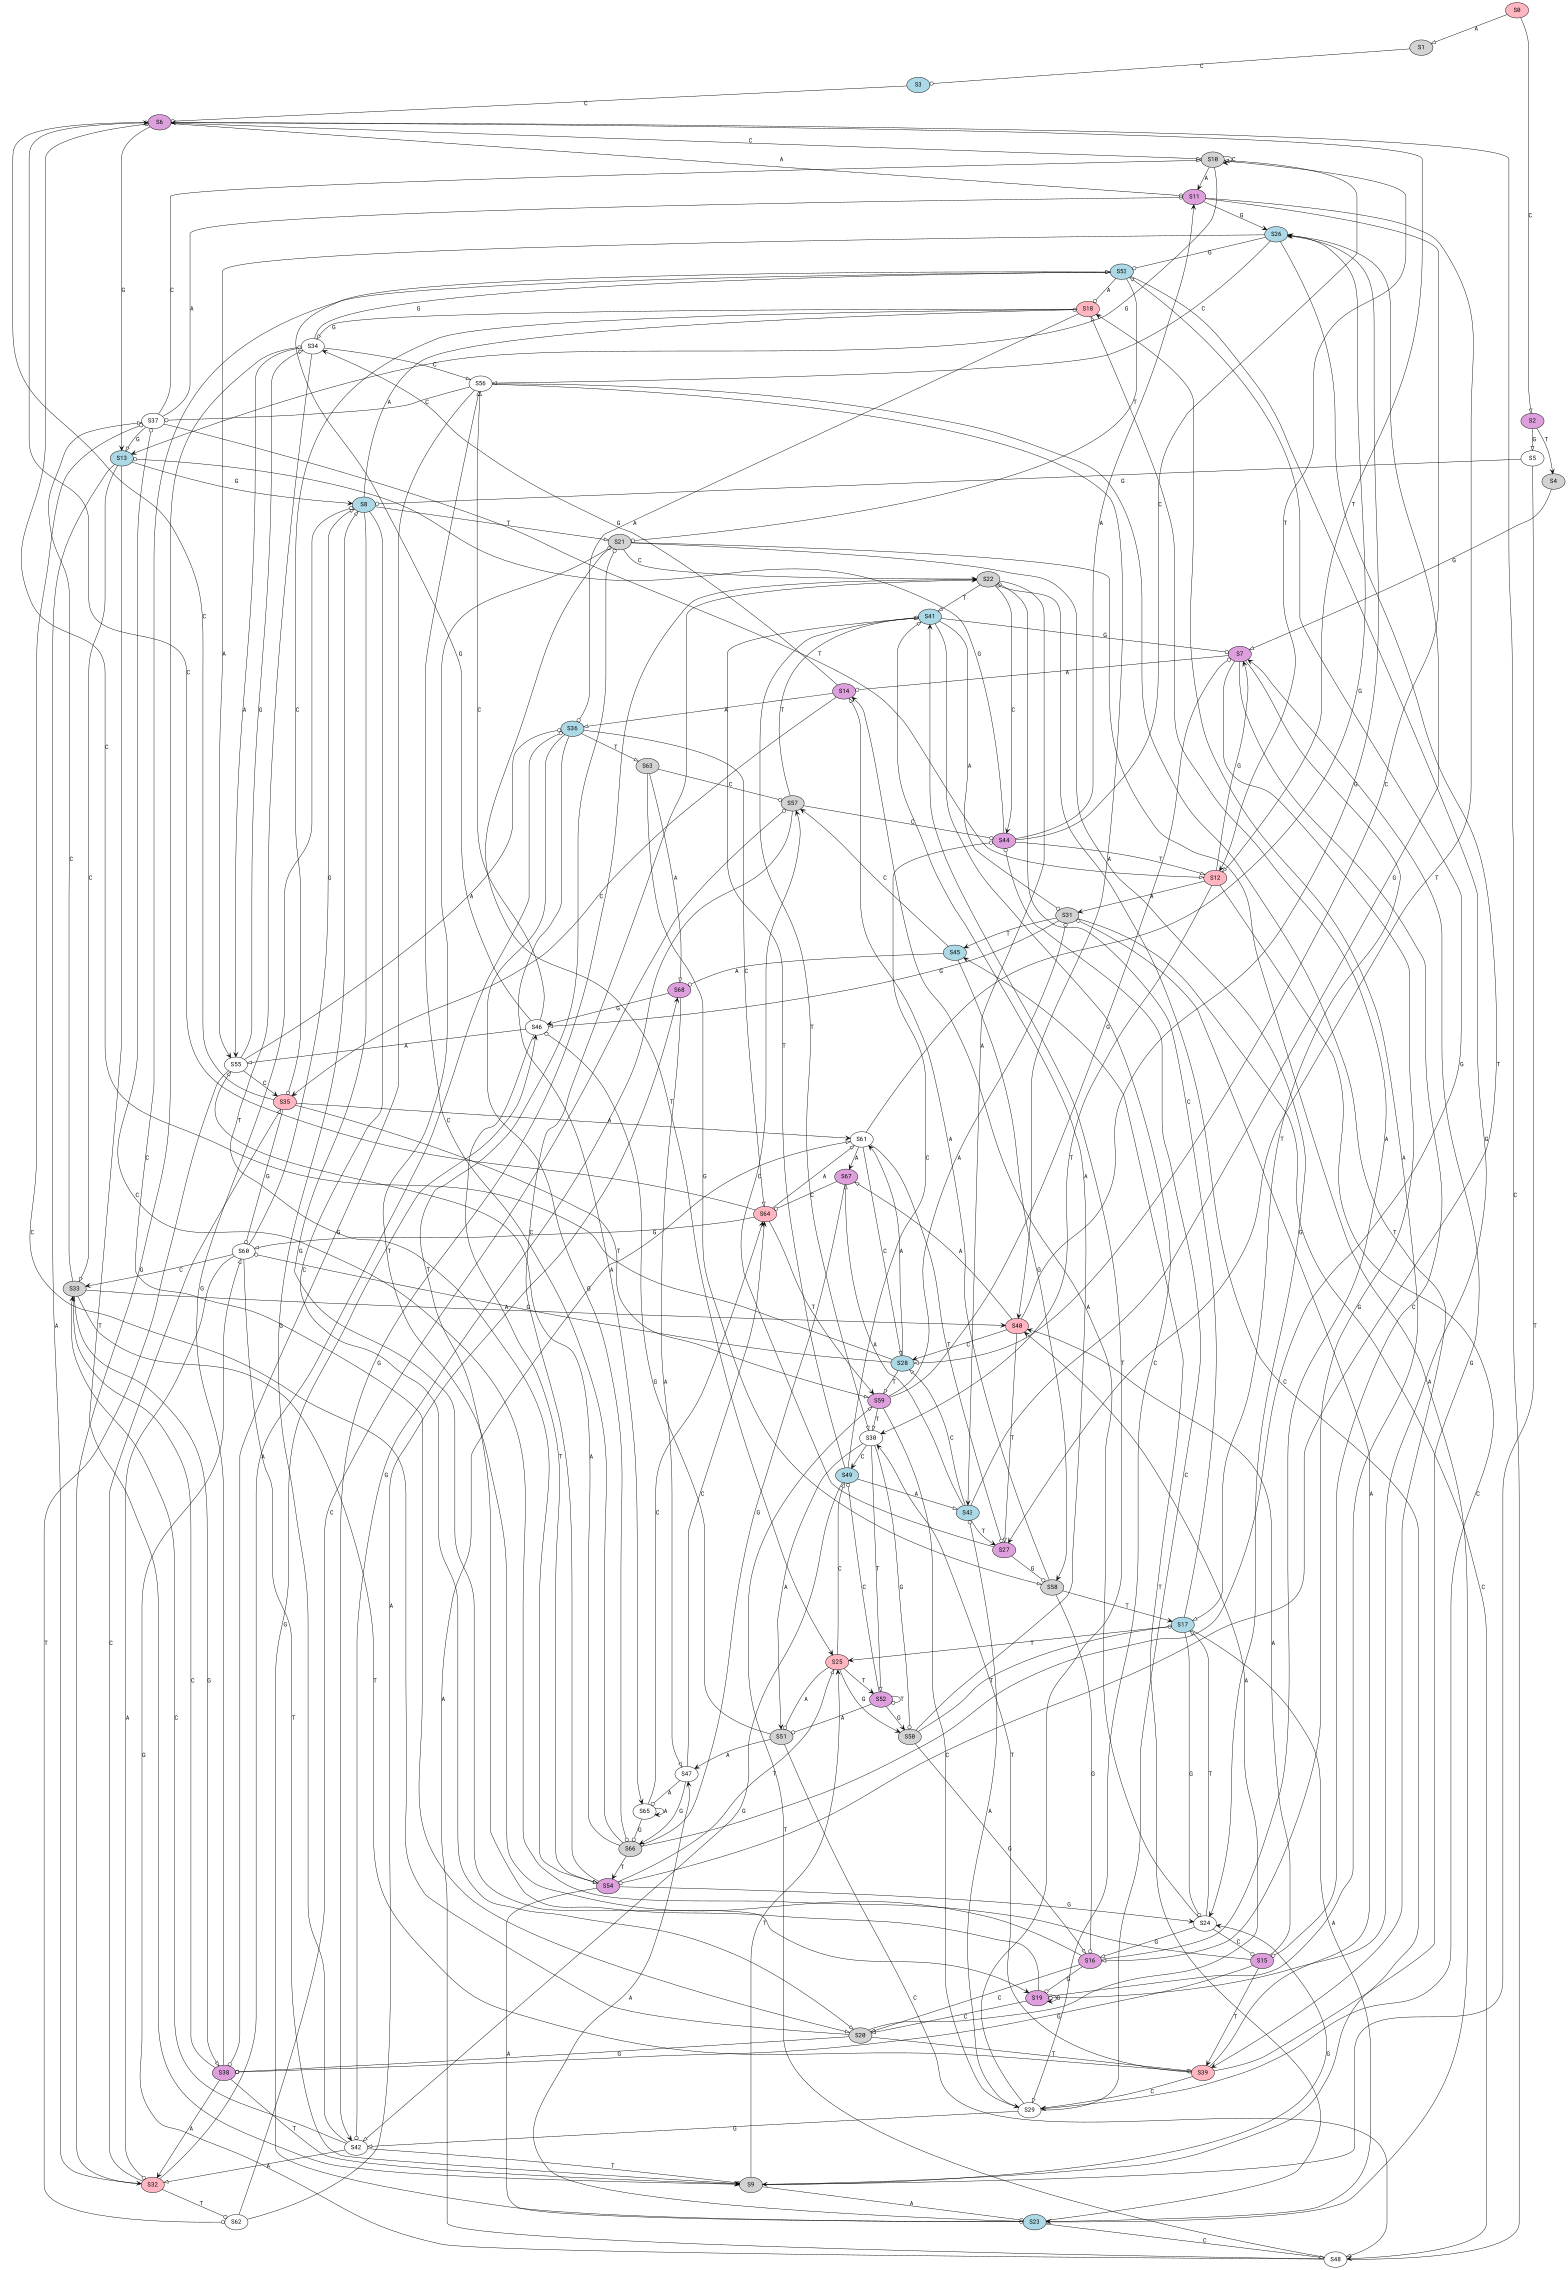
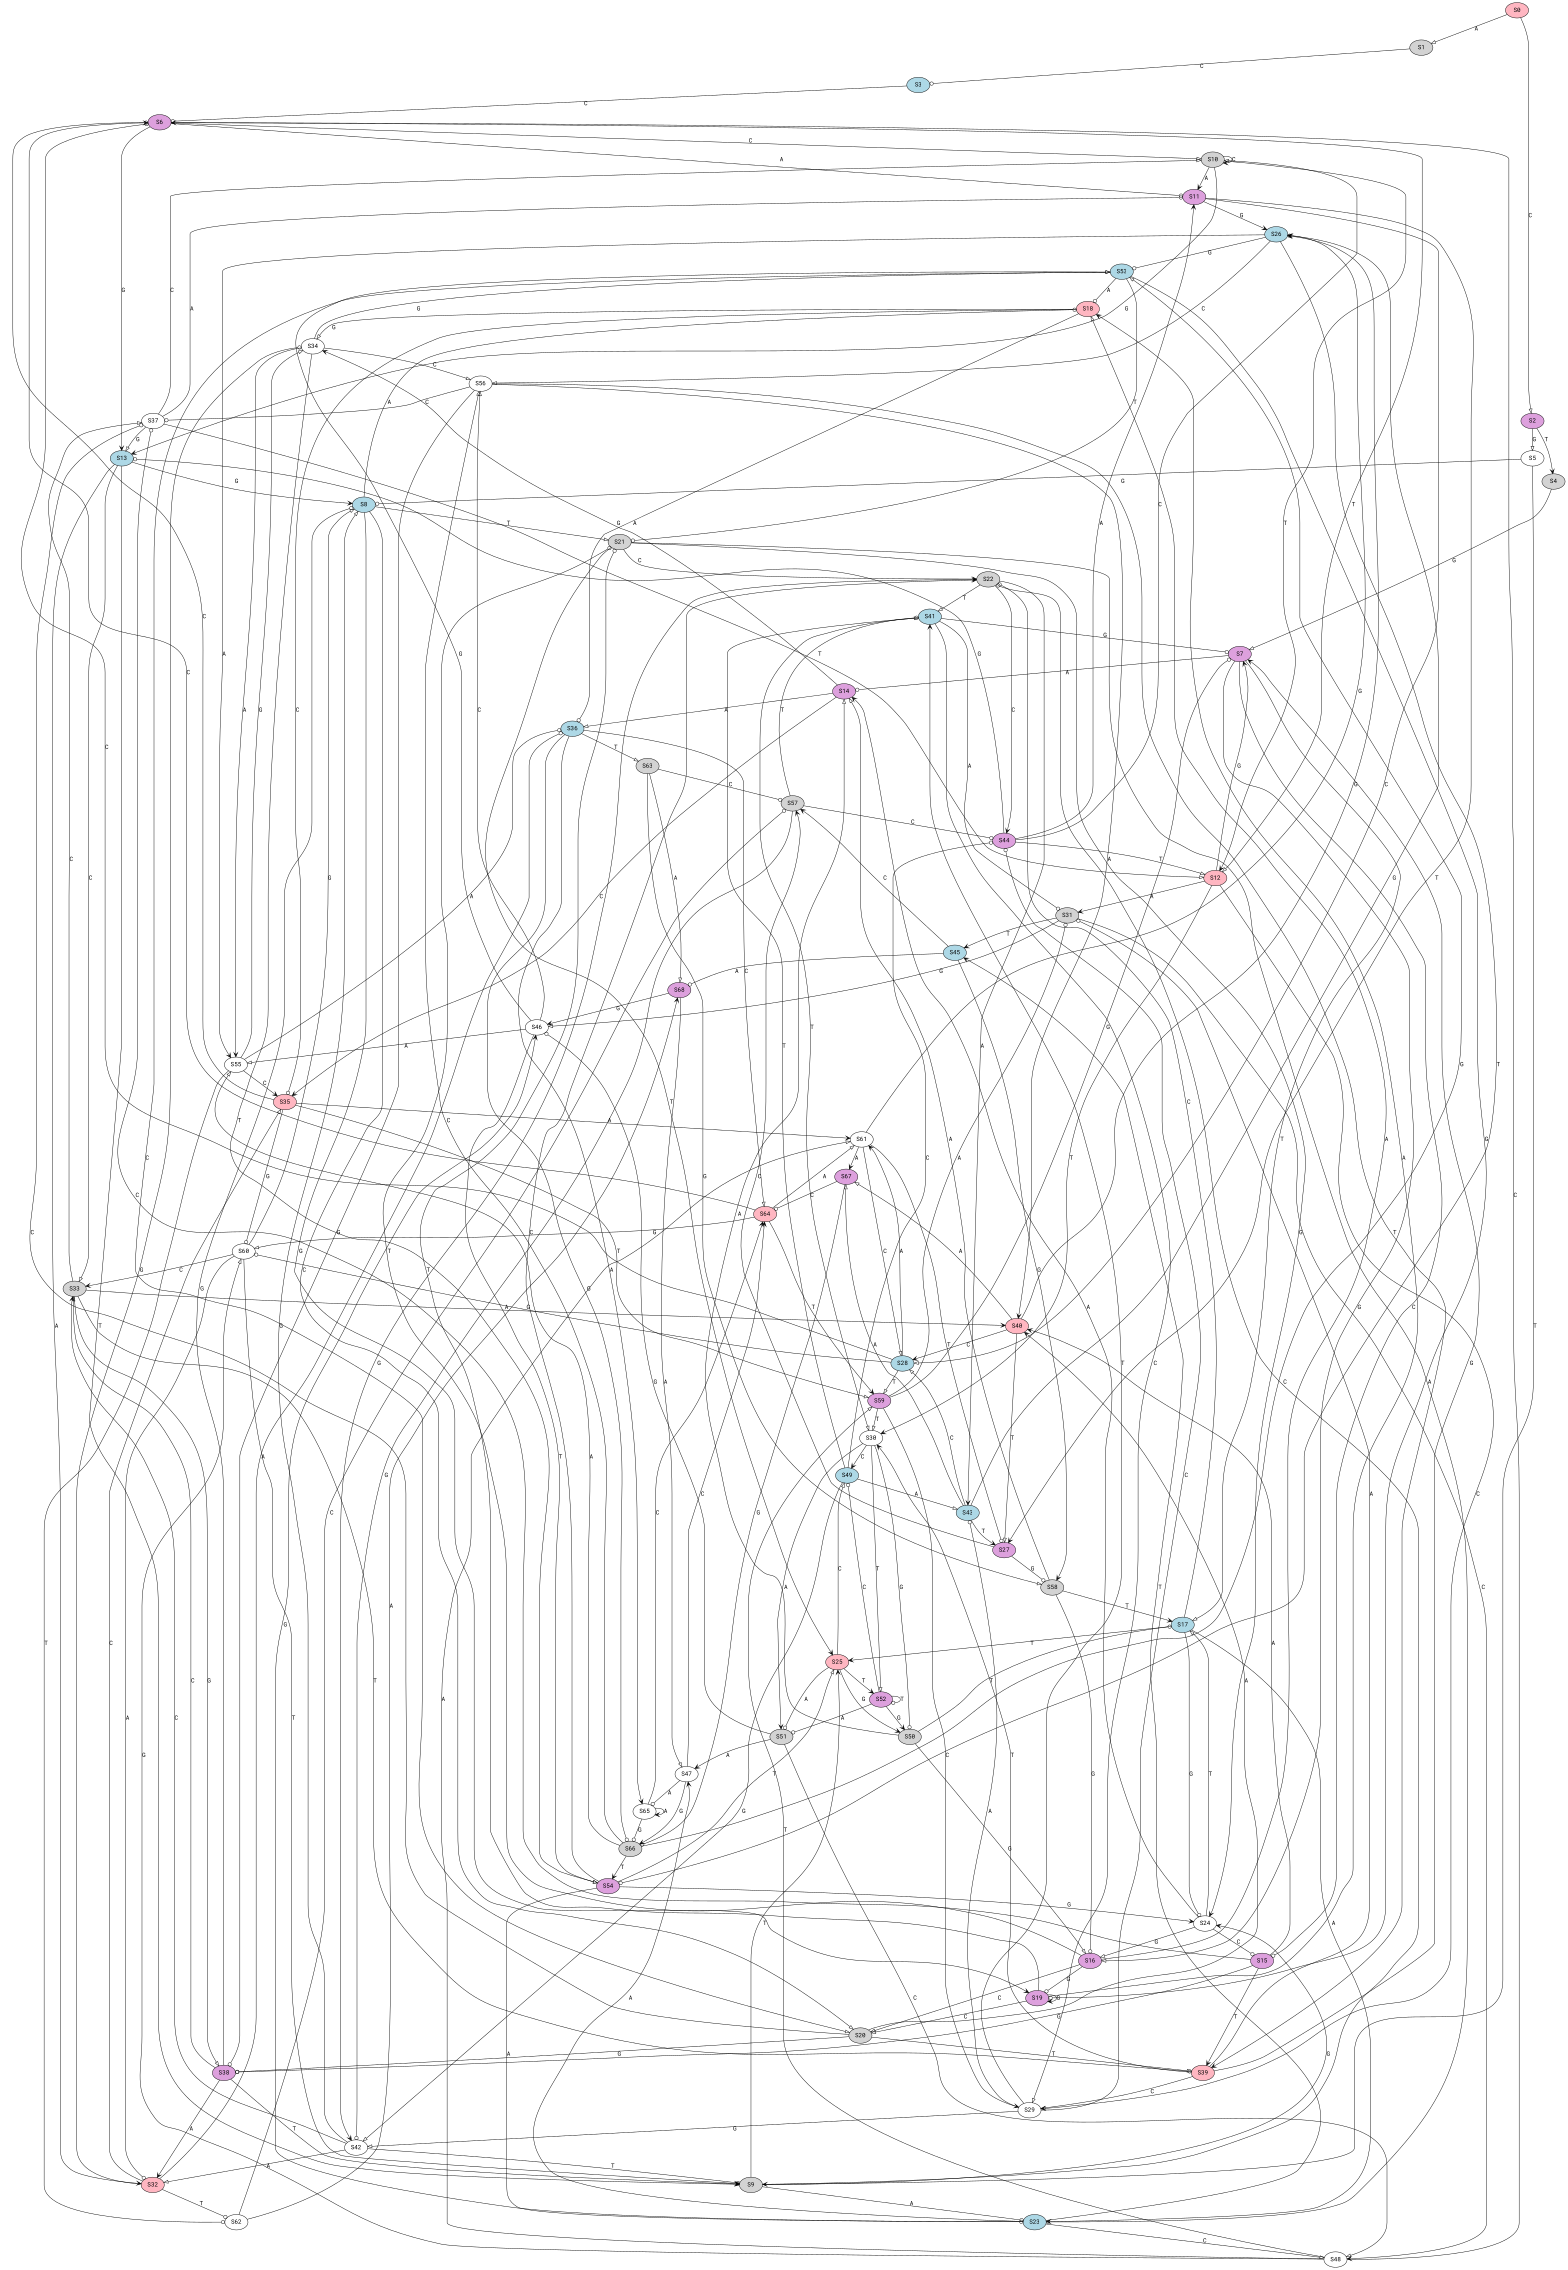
(1084, 1187) -> (724, 1260)
